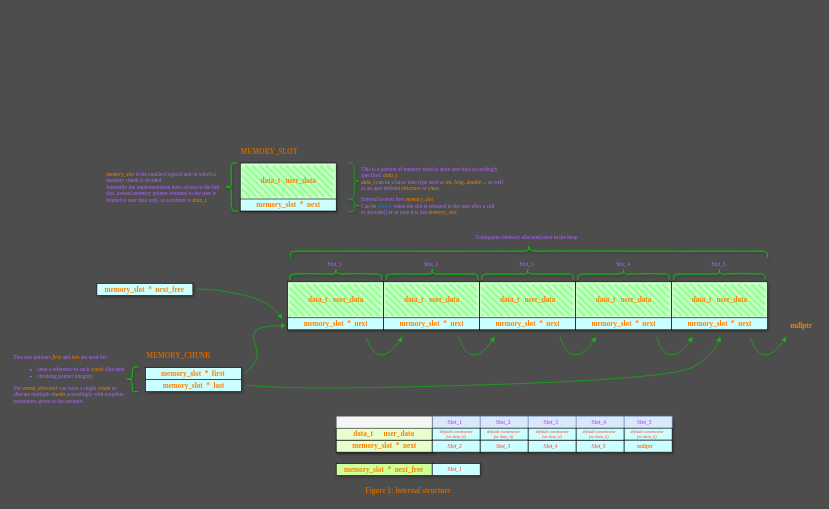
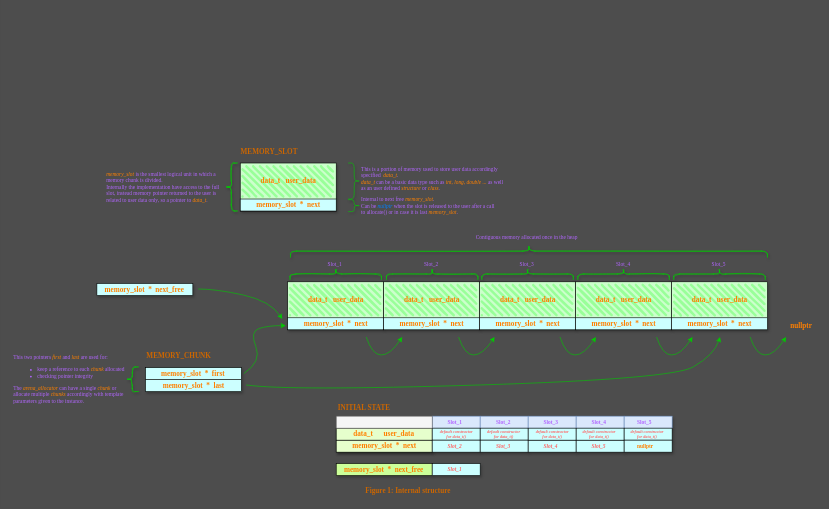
none -> (385, 408)
